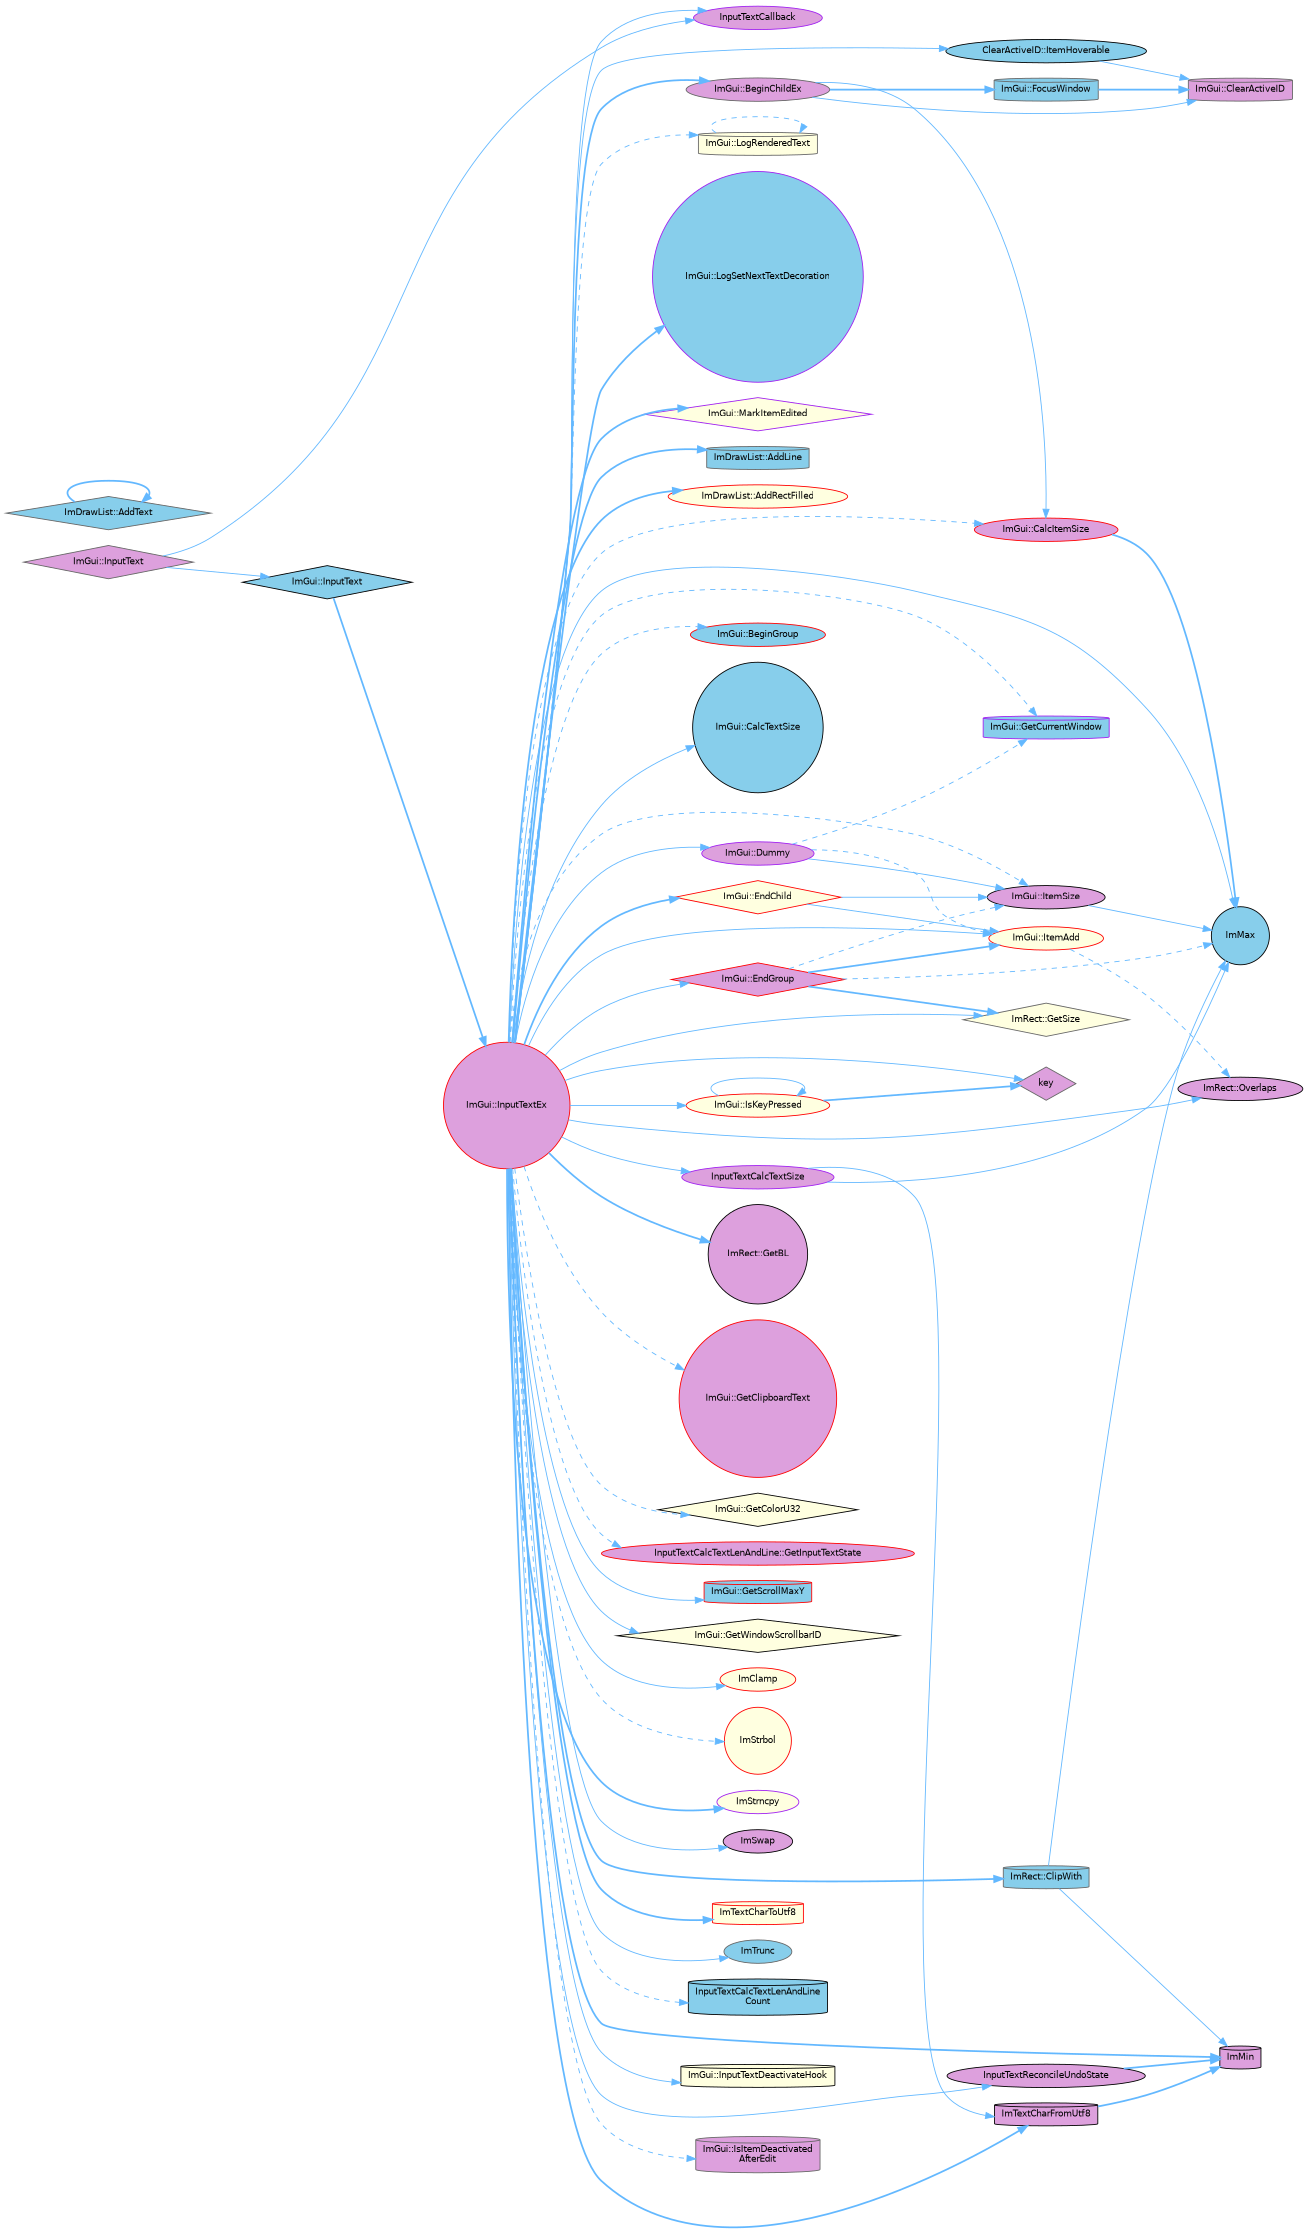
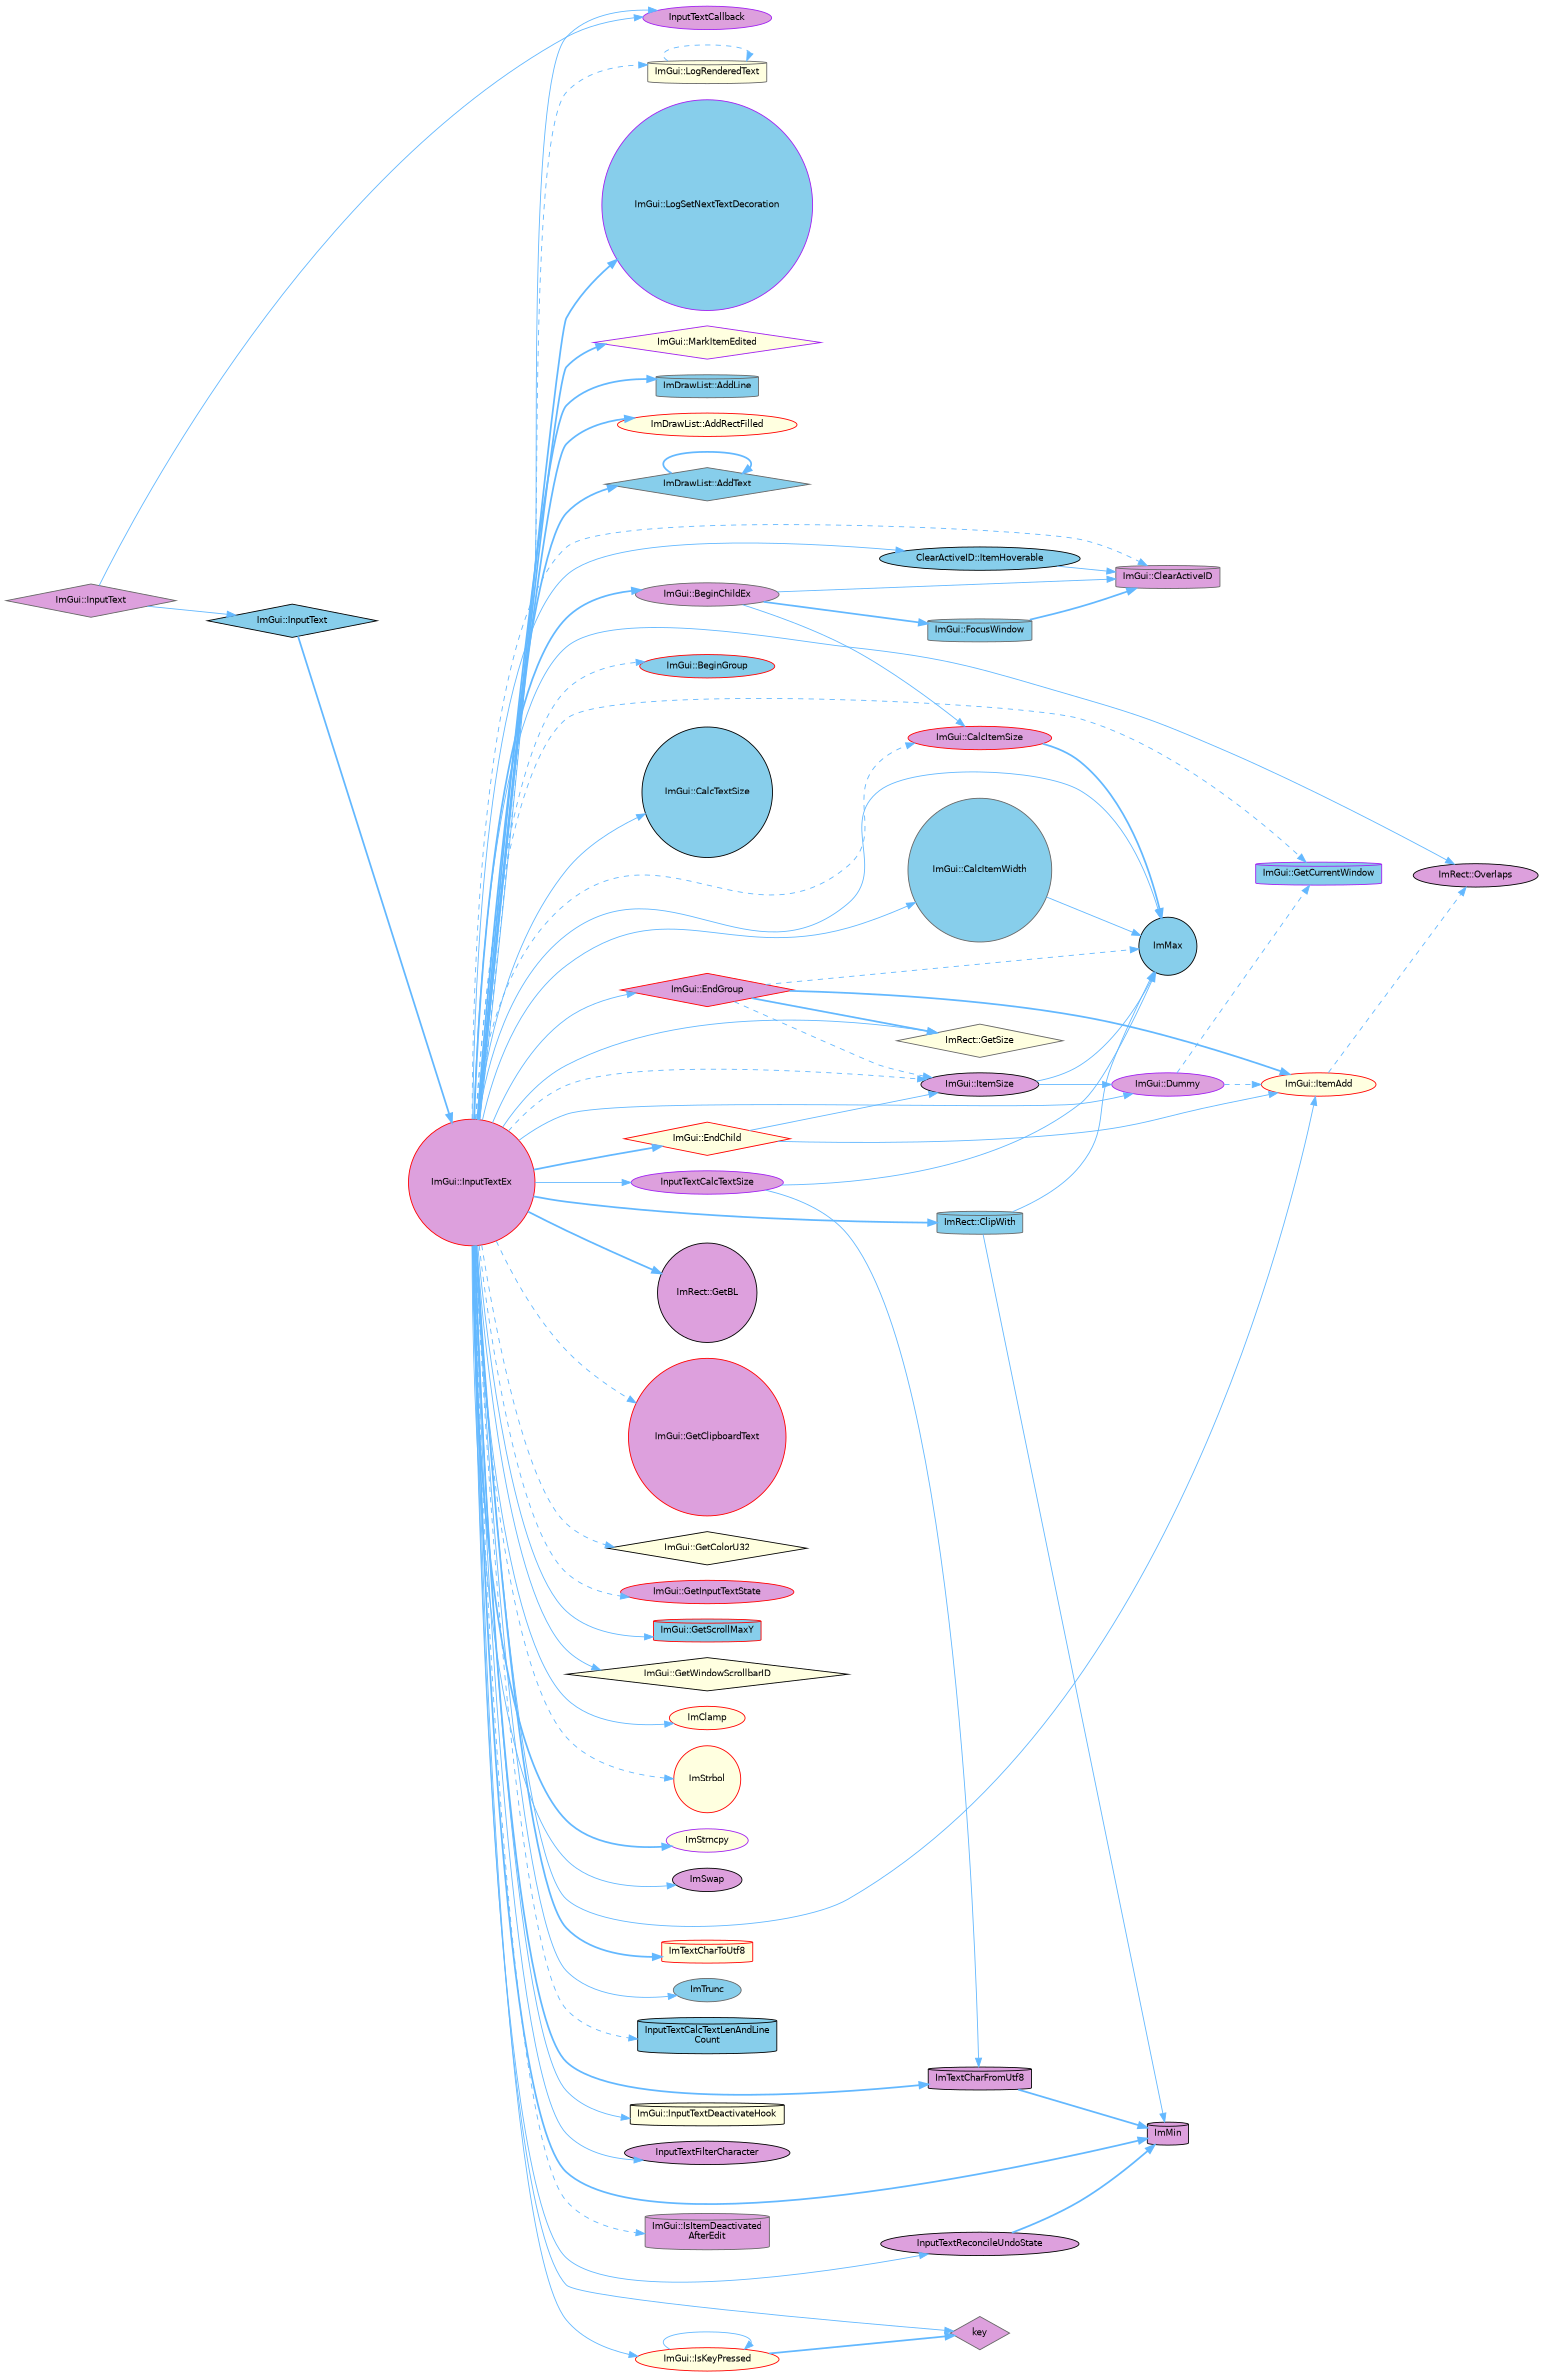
none -> (564, 551)
none -> (509, 789)
(898, 870) -> (1071, 1085)
none -> (980, 870)
(758, 1554) -> (707, 1592)
none -> (707, 2153)
